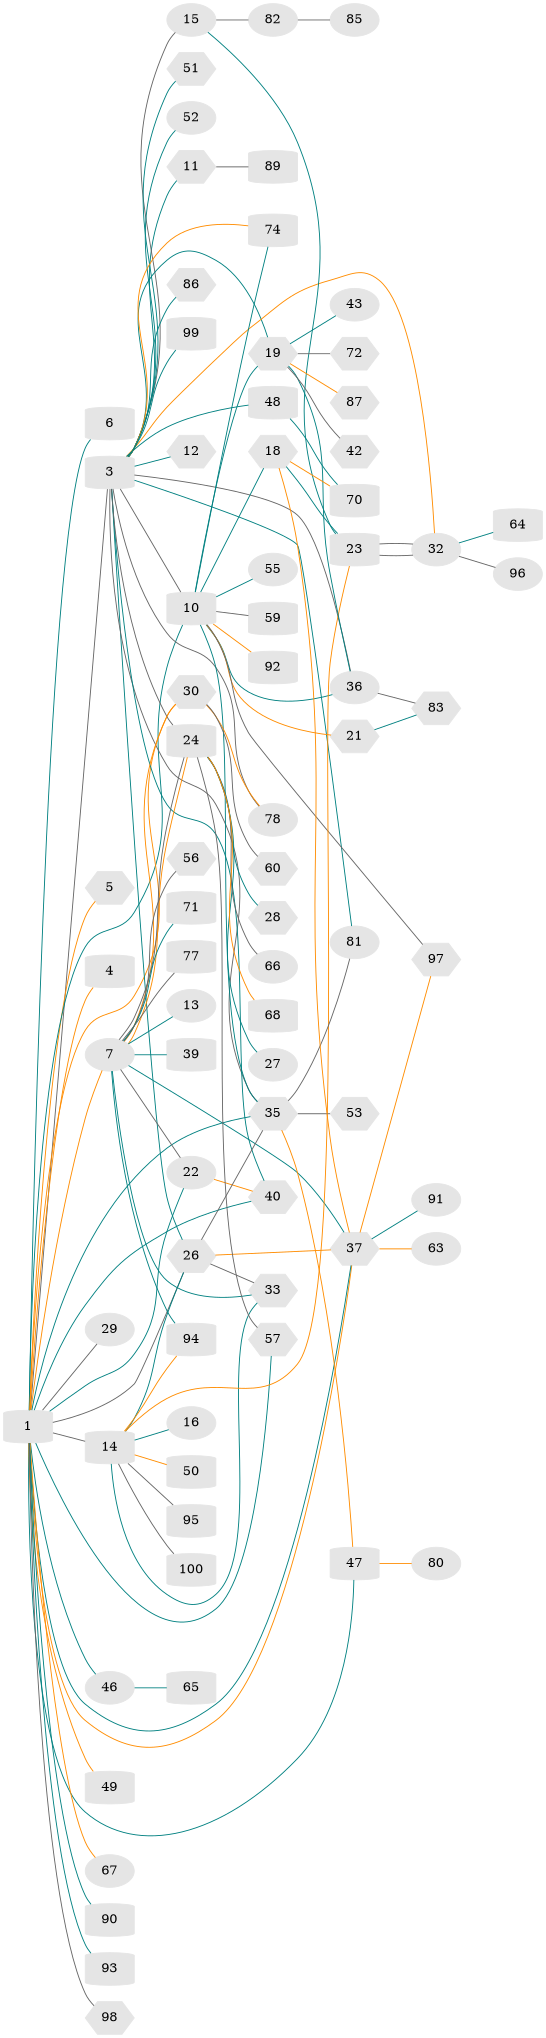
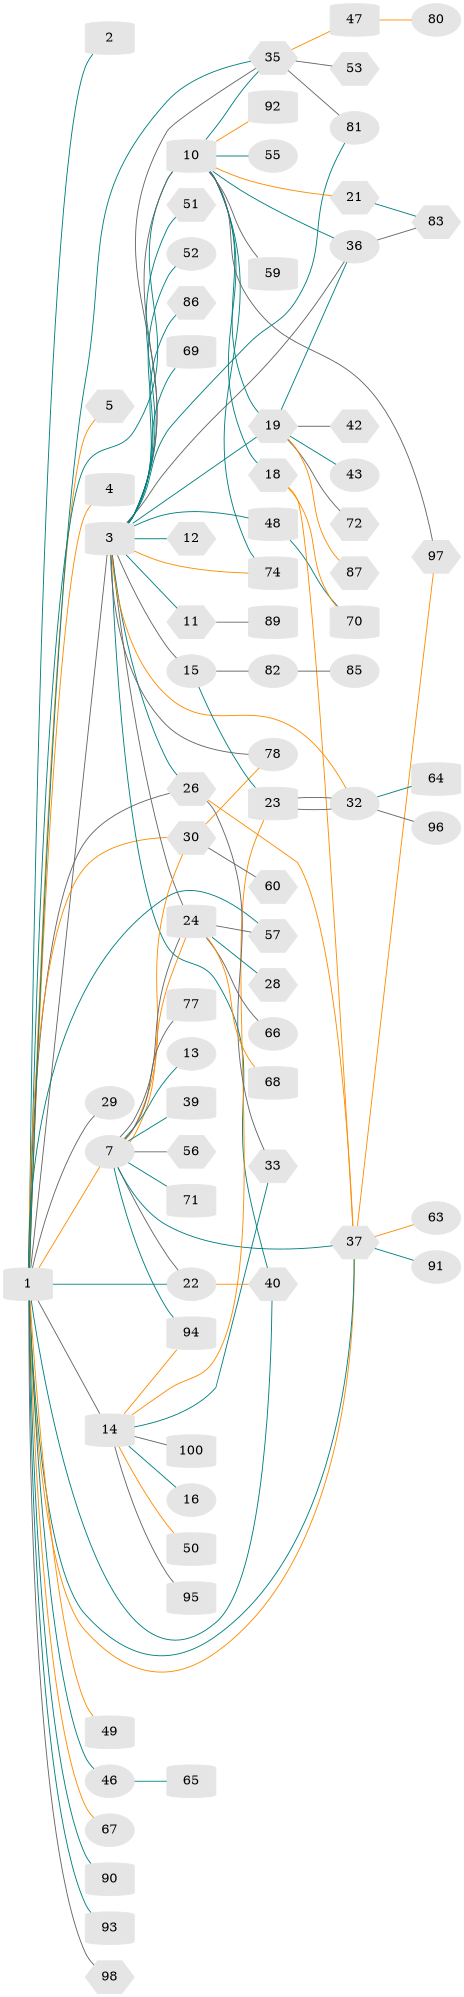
(191, 334) -> (191, 352)
(110, 424) -> (110, 38)
(312, 500) -> none
(273, 1065) -> none
(235, 1180) -> none
(152, 1258) -> none
(156, 1353) -> none
(108, 1826) -> none
